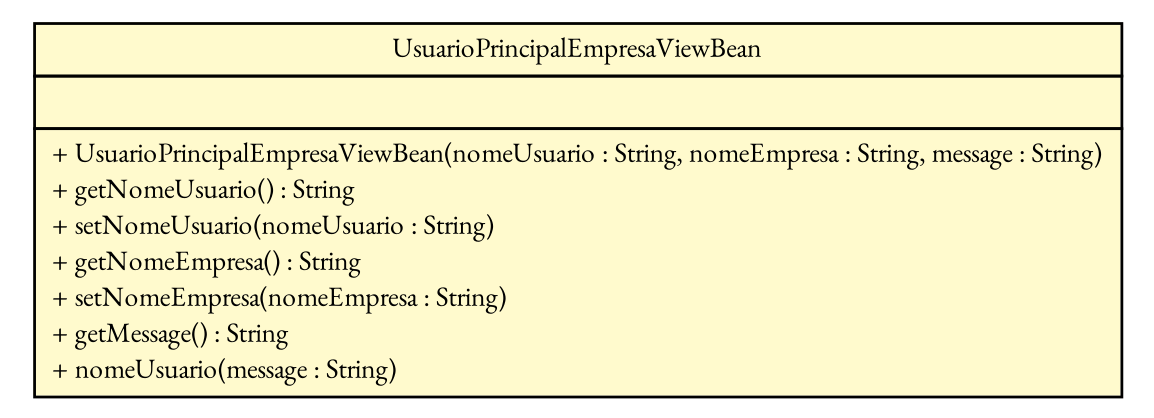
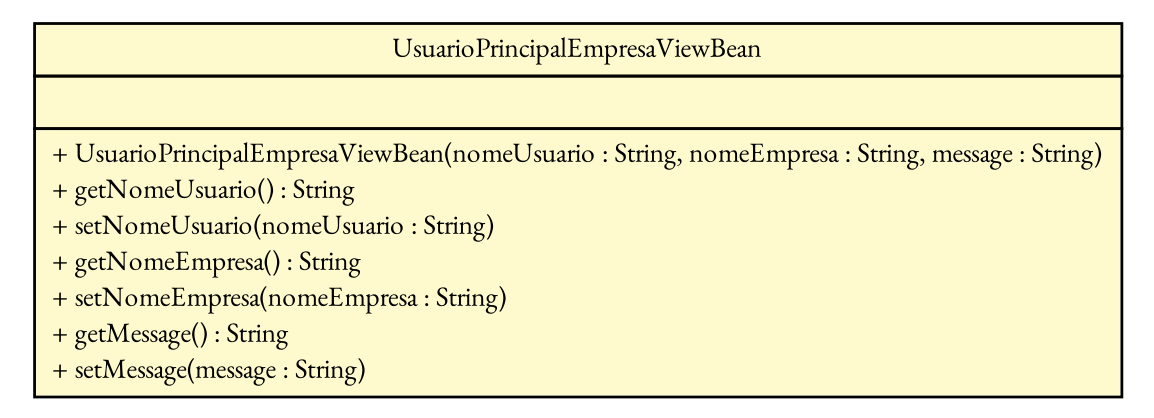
(225, 369) -> (209, 369)
